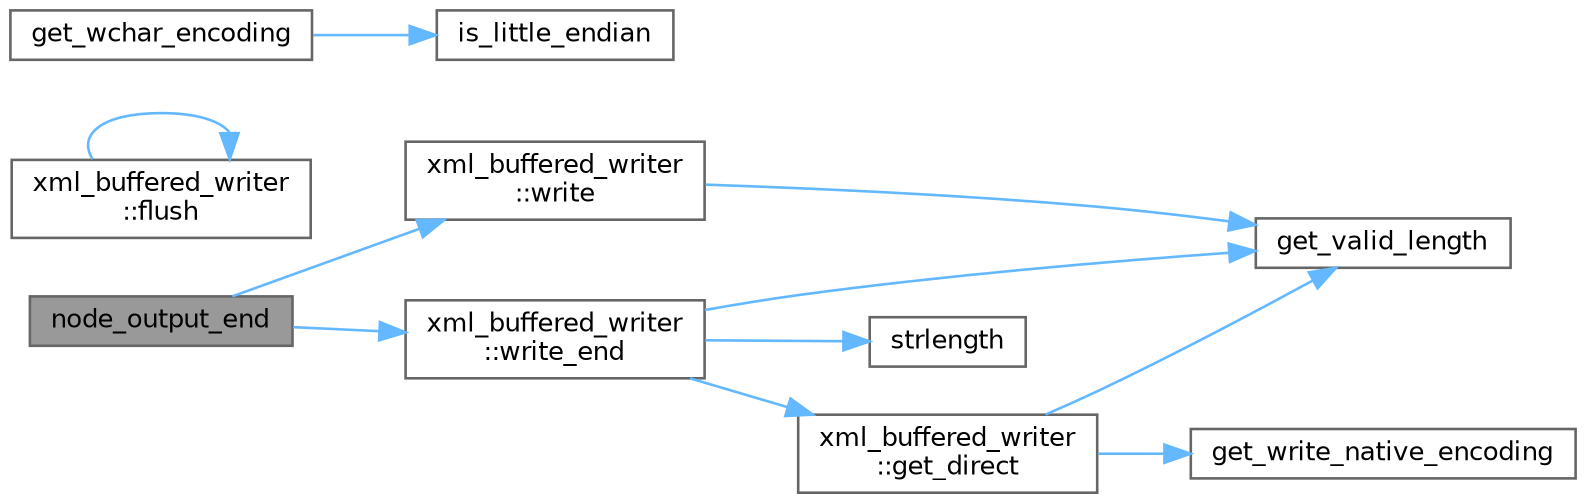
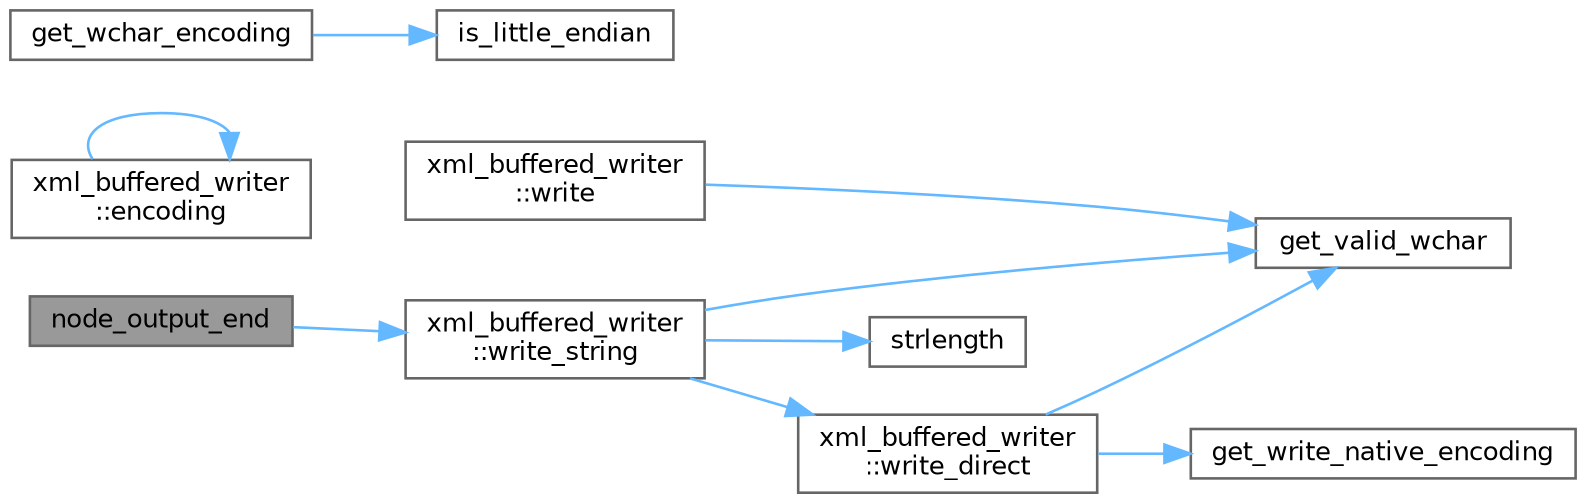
(161, 199) -> (161, 199)
(1383, 243) -> (1383, 243)
(326, 262) -> none
(555, 339) -> (555, 339)
(948, 454) -> (948, 454)
